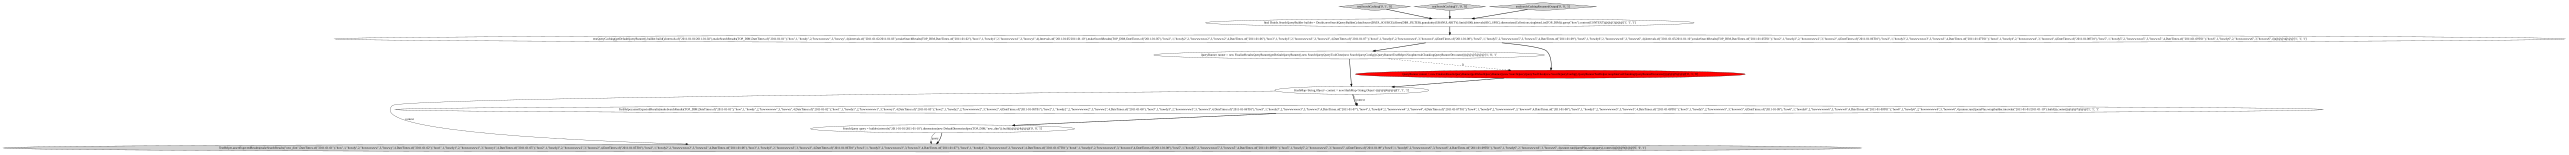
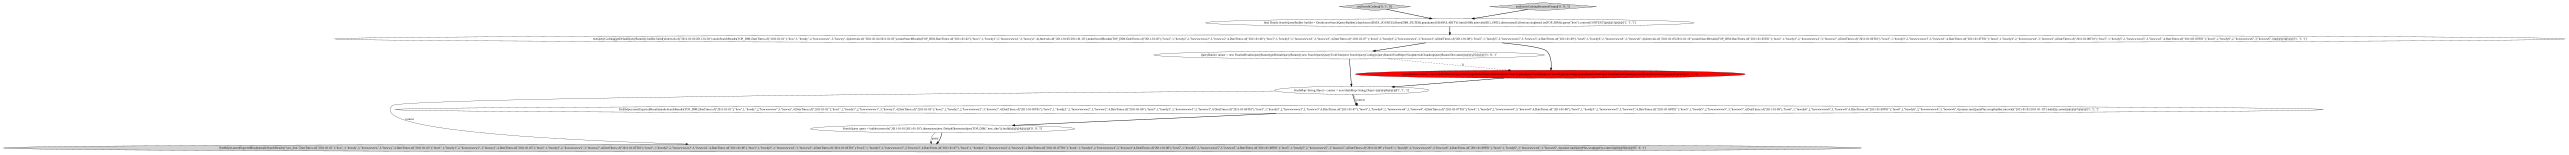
(1450, 7) -> none
